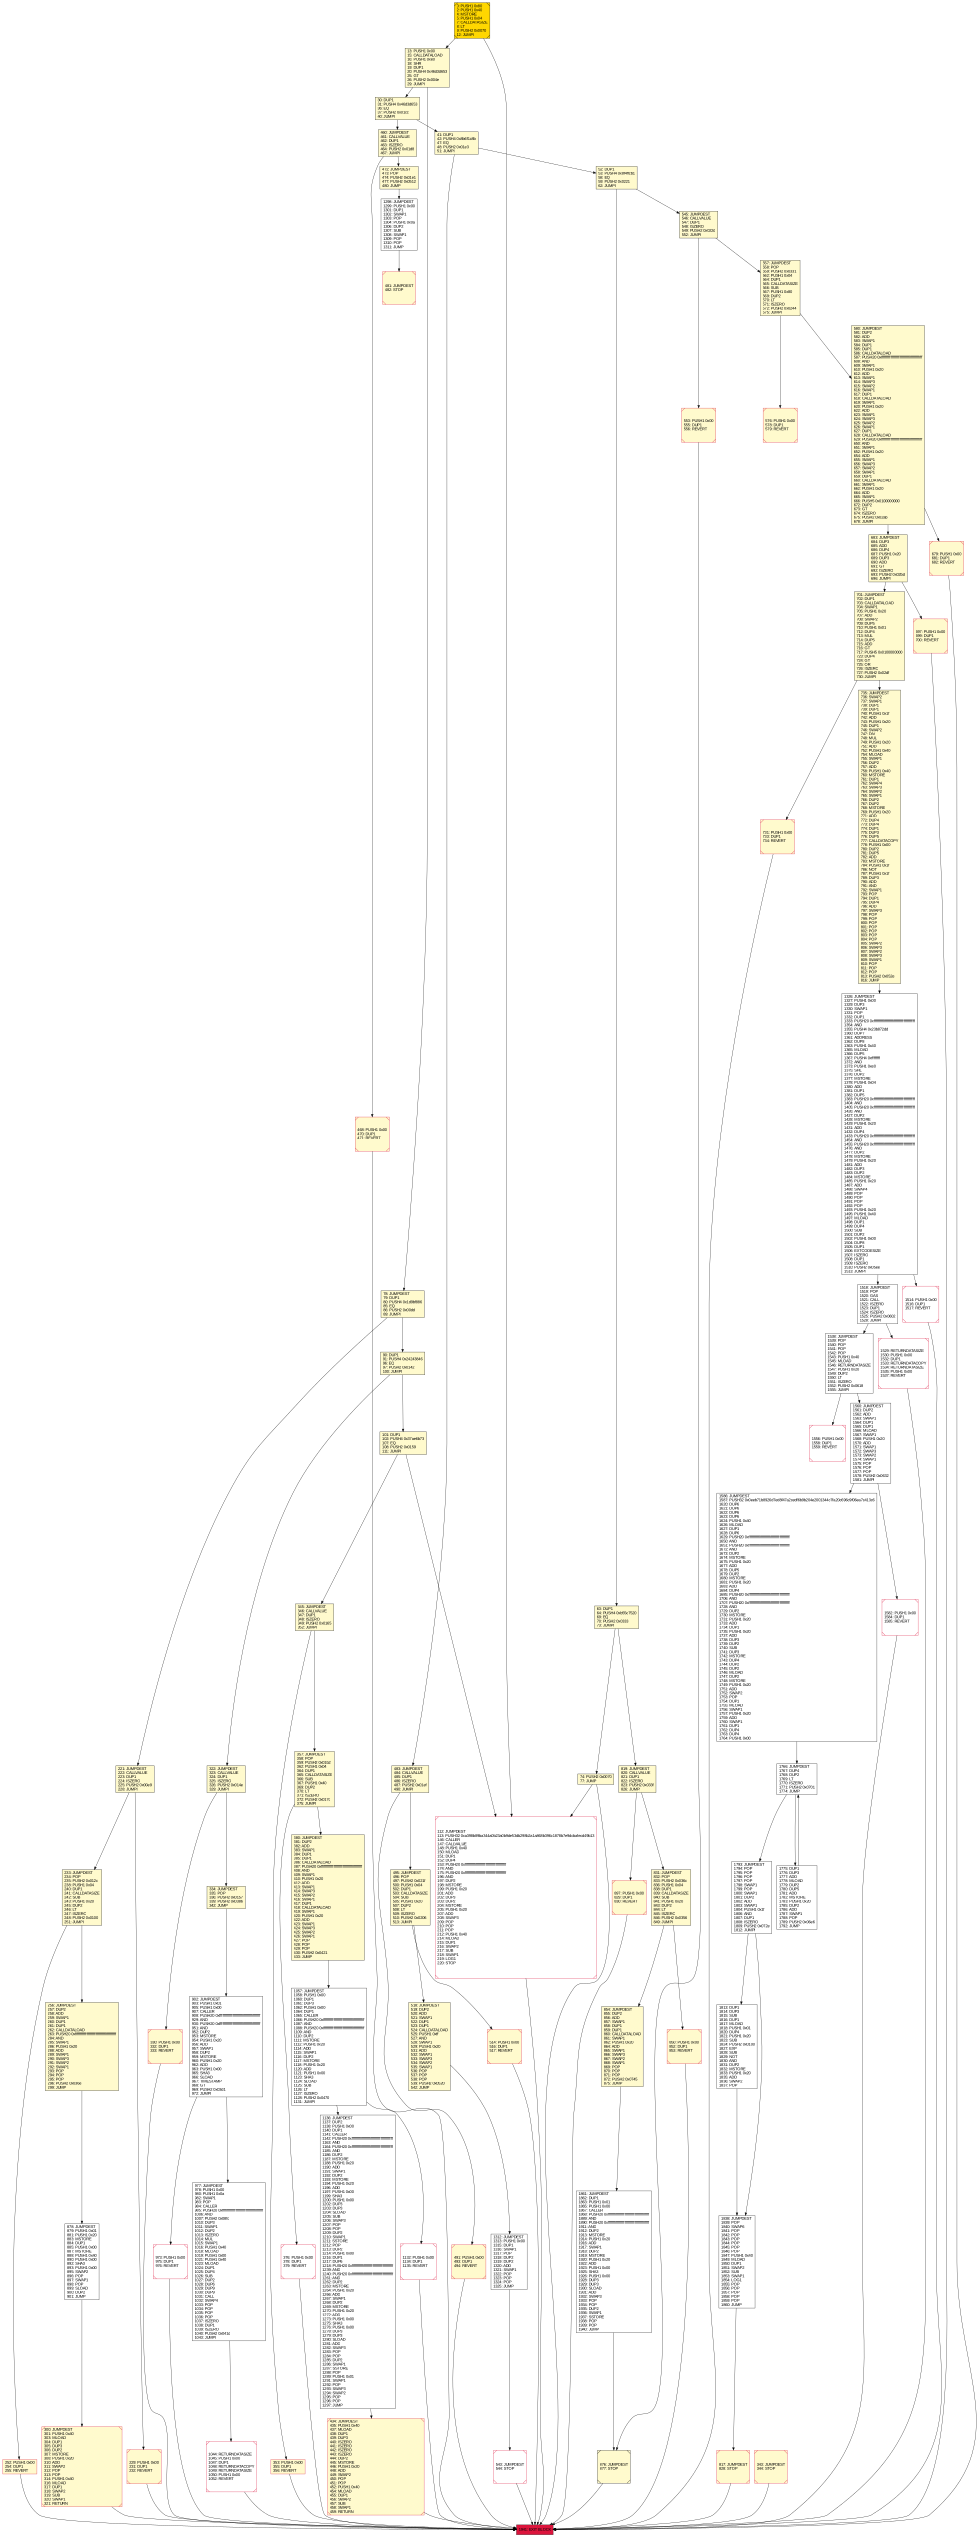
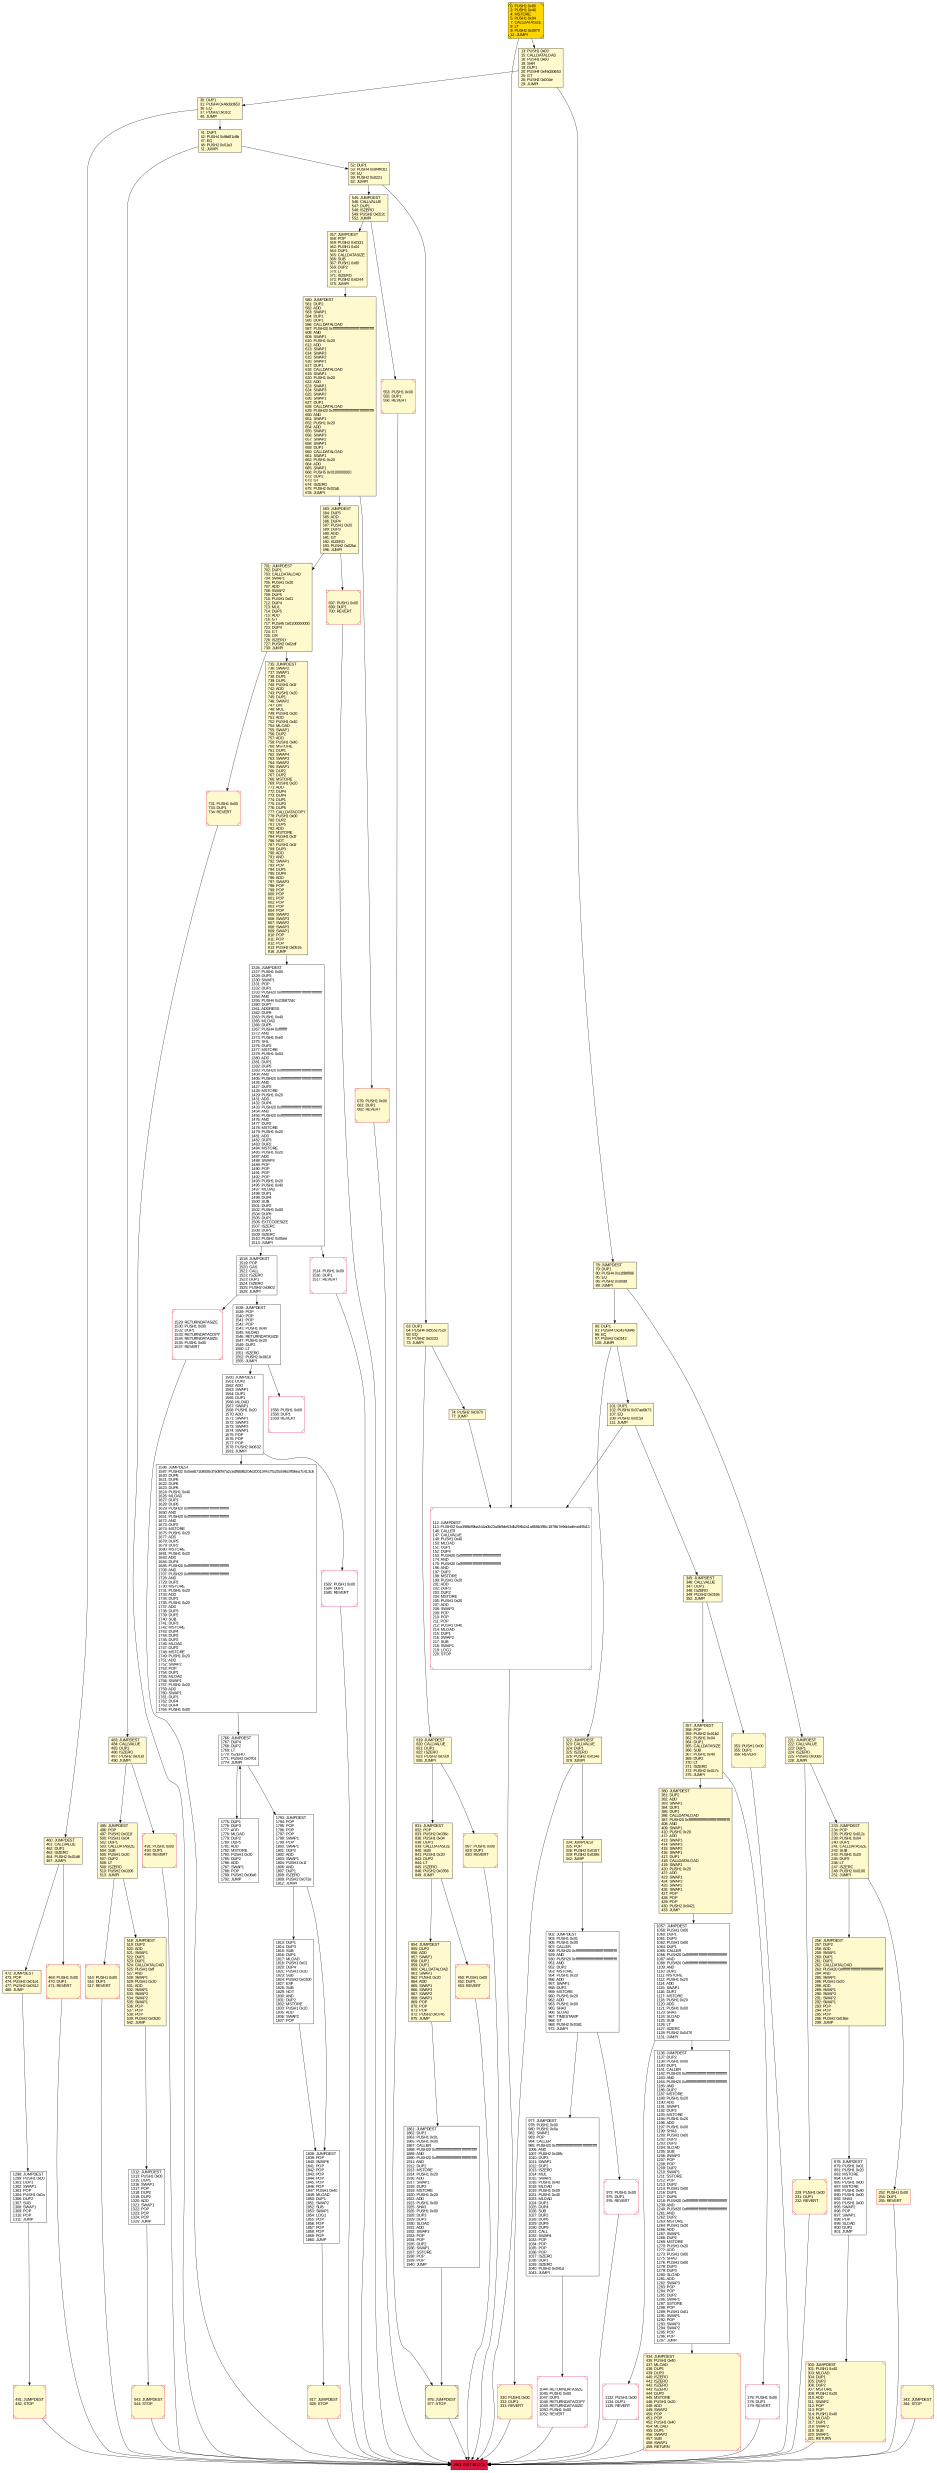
(780, 425) -> none
(546, 2142) -> (145, 2458)
(288, 2467) -> (749, 1750)
(510, 2467) -> (148, 2402)
